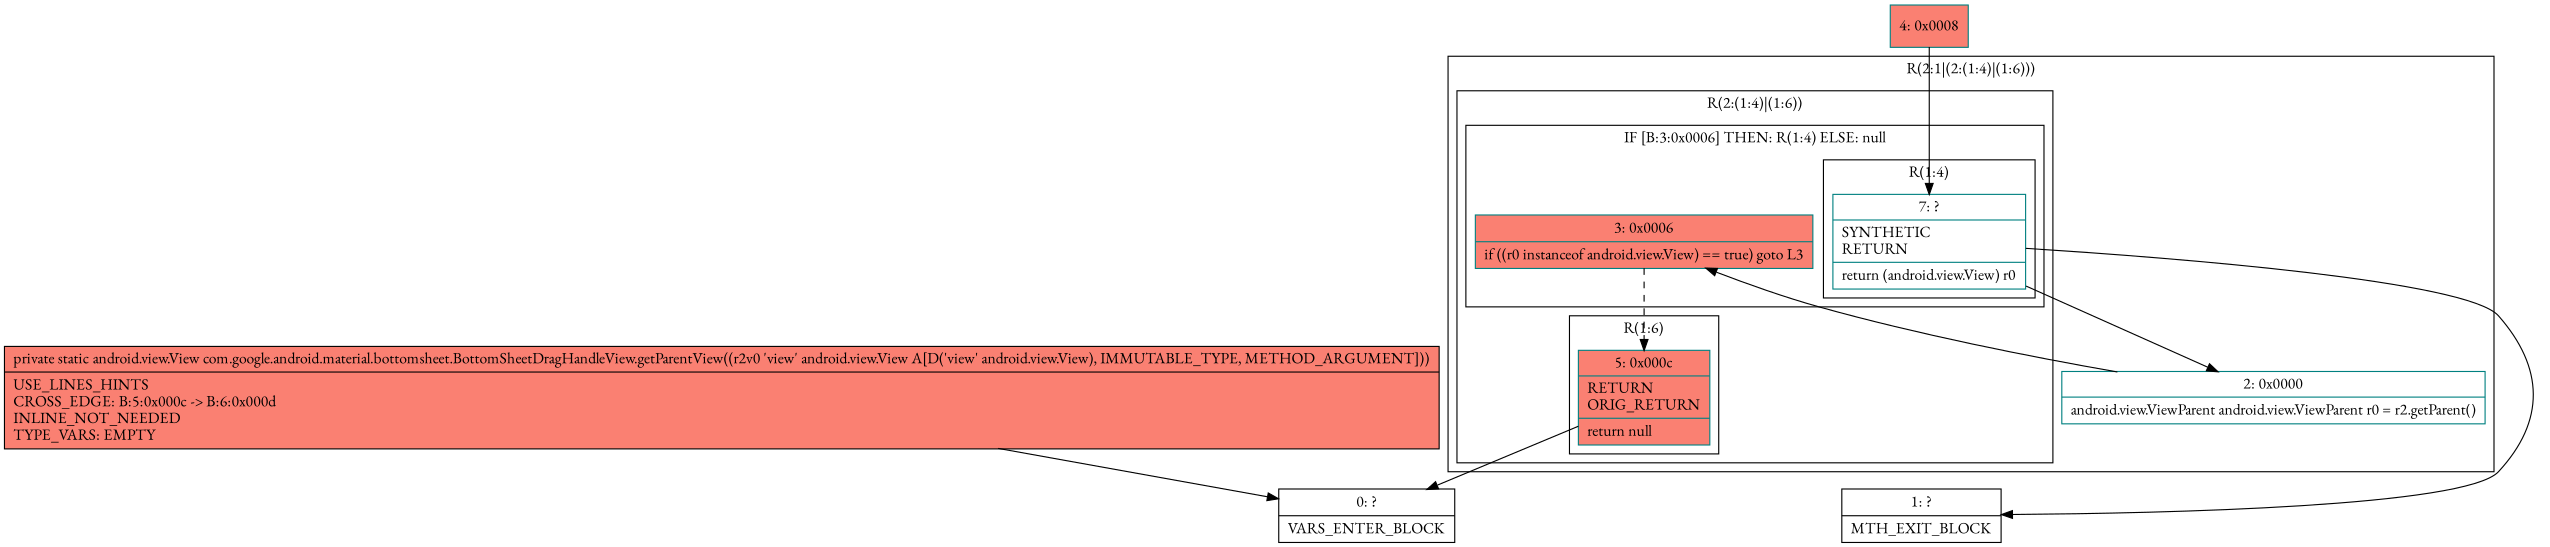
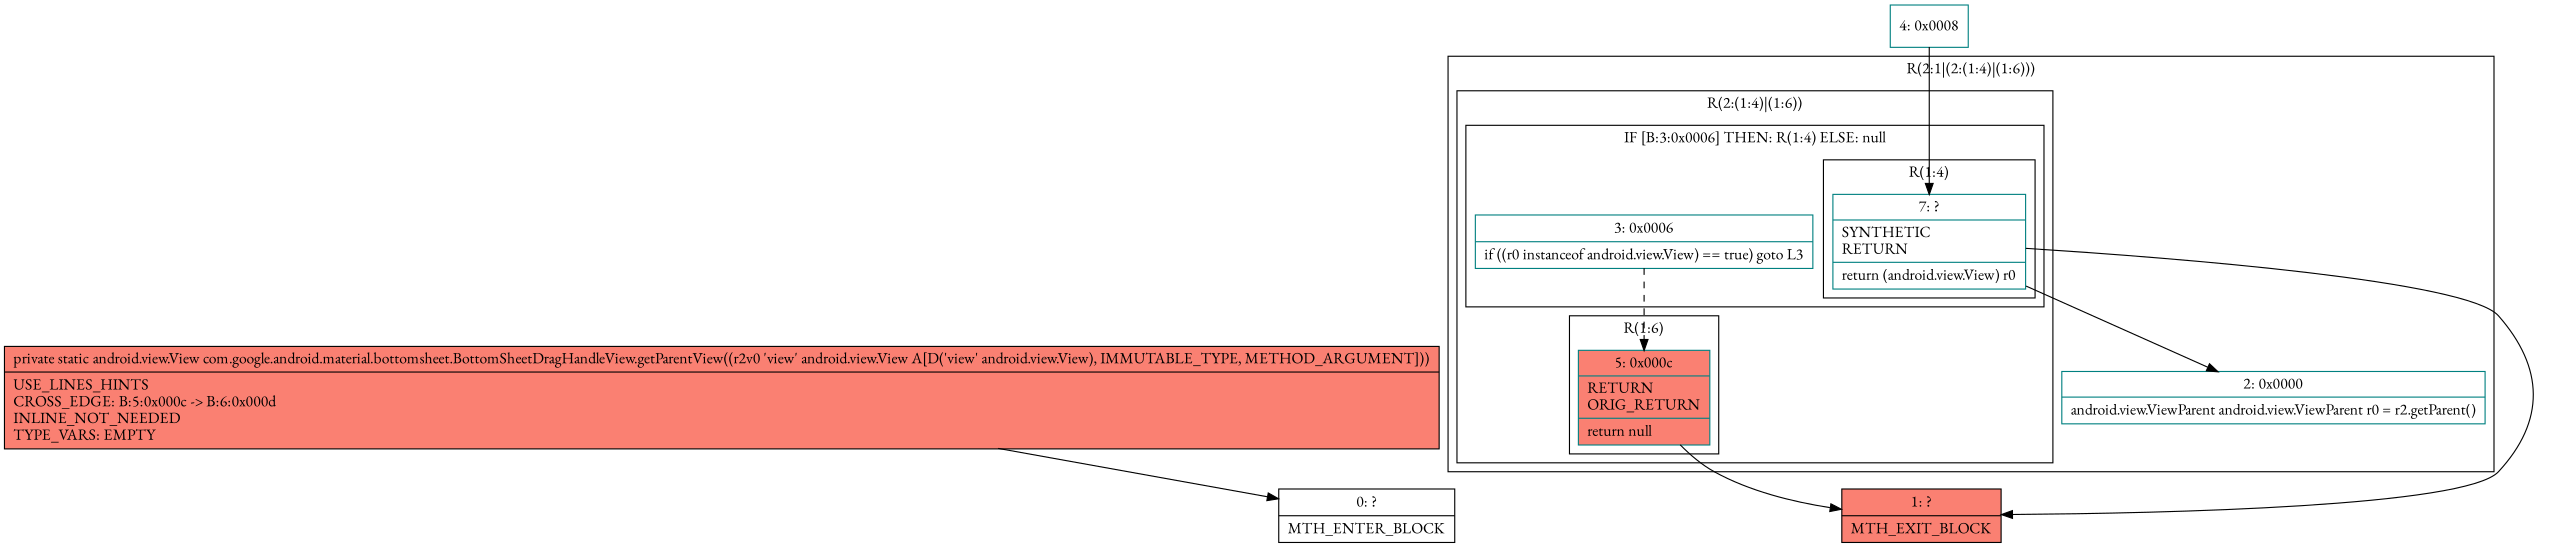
(1929, 26) -> (1929, 26)
(1644, 242) -> (1644, 242)
(1915, 331) -> none
(1508, 456) -> (1750, 488)
(1921, 516) -> (1921, 516)
(1367, 529) -> (1367, 529)
